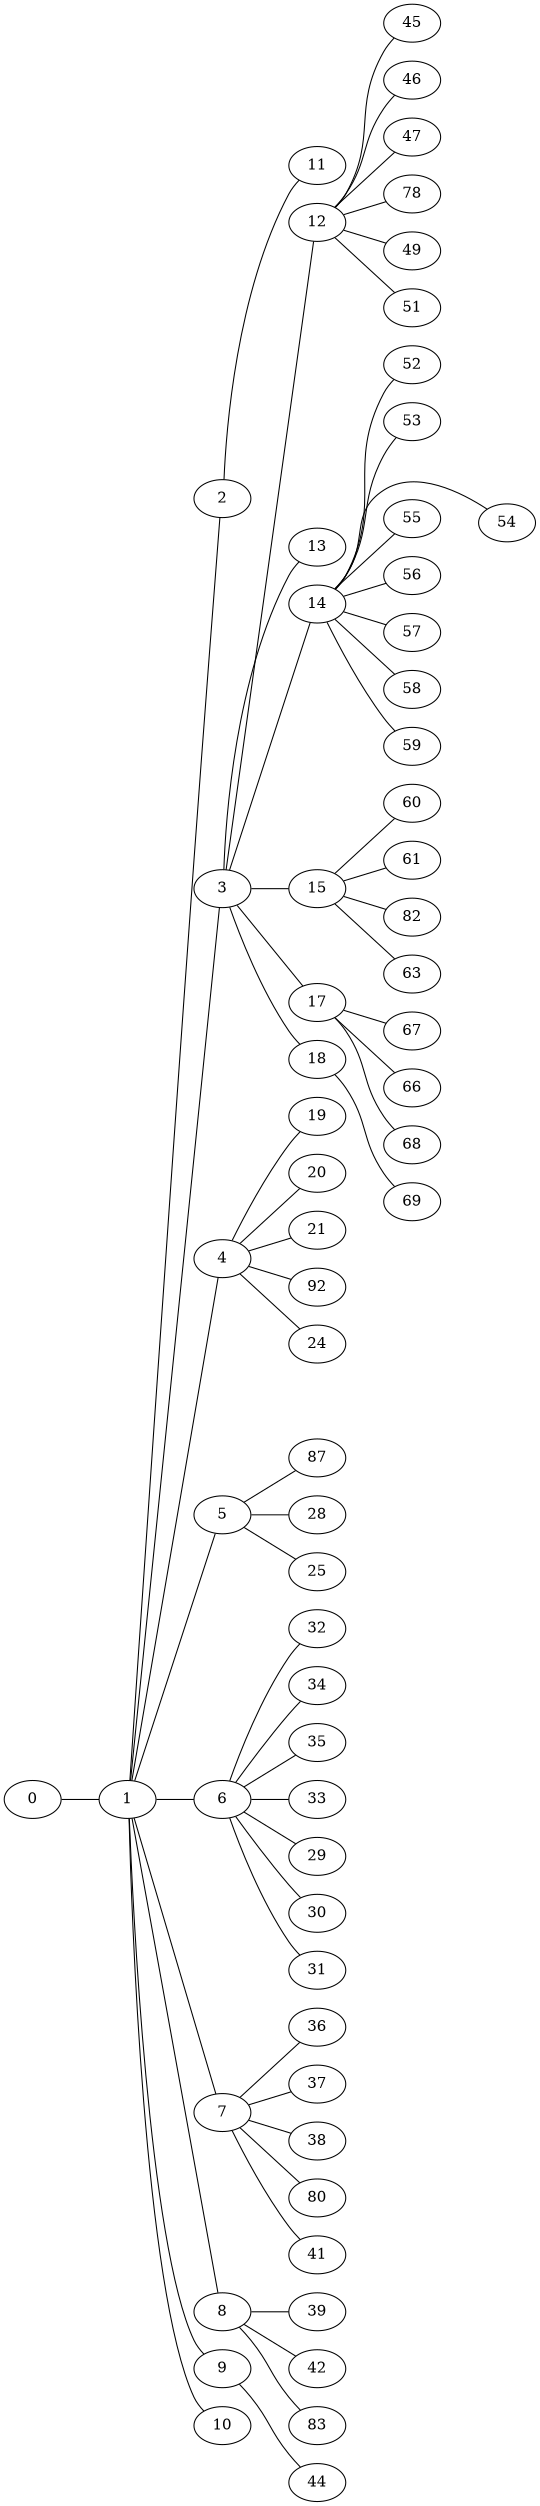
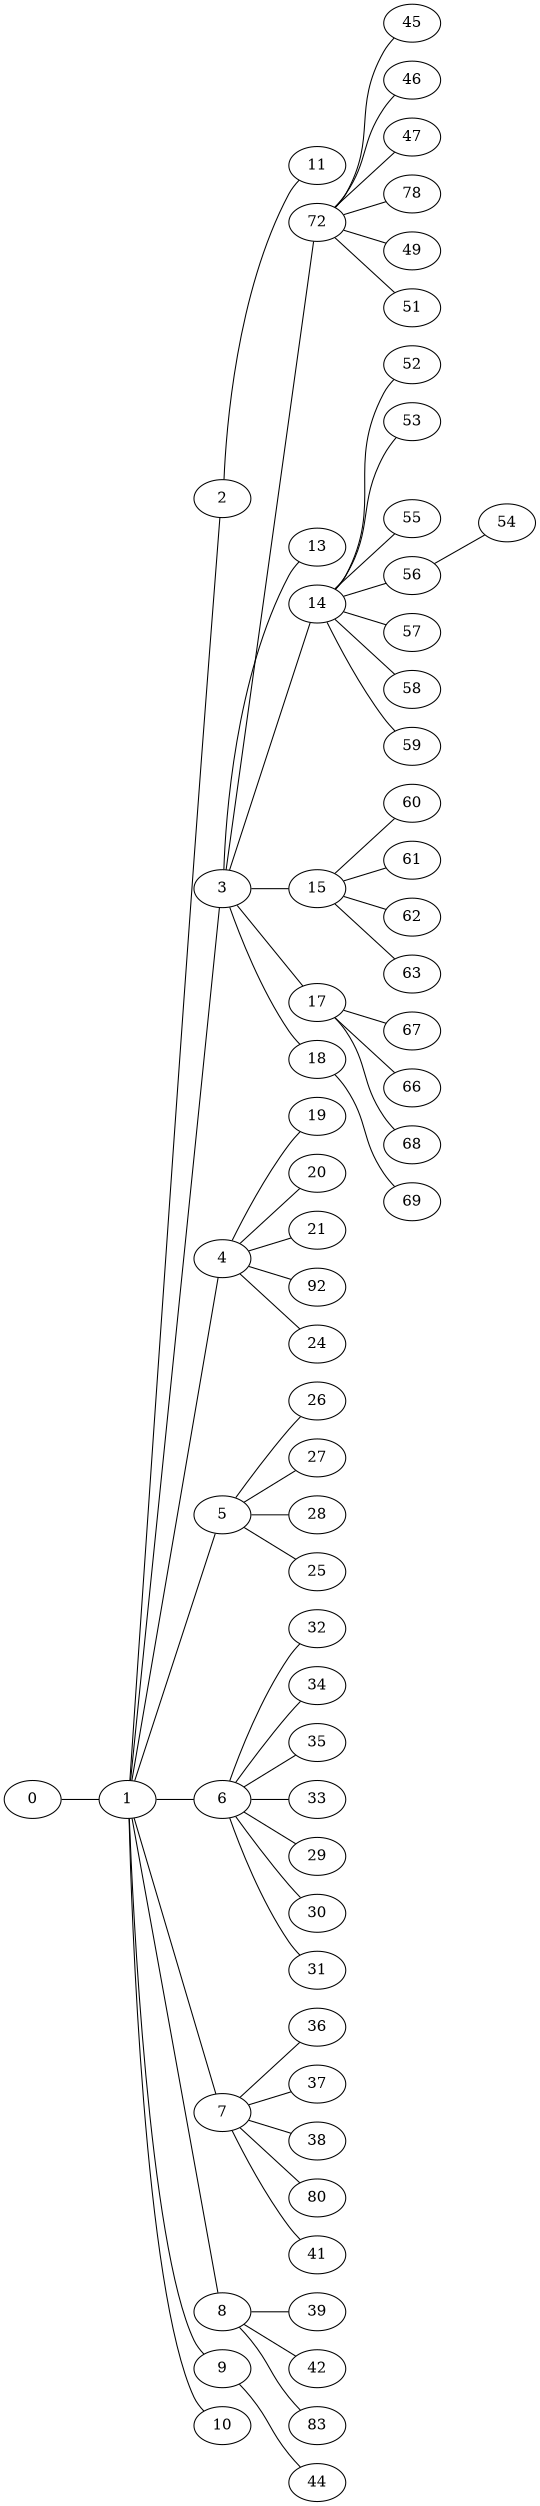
(317, 222) -> (317, 222)
(383, 491) -> (459, 549)
(412, 917) -> (412, 917)
none -> (317, 1401)
(317, 1458) -> (317, 1458)
